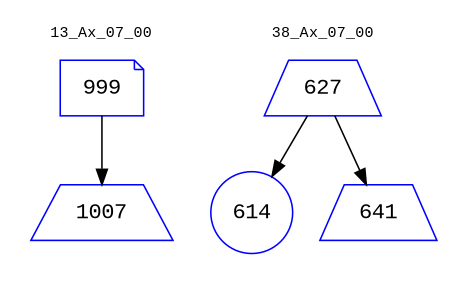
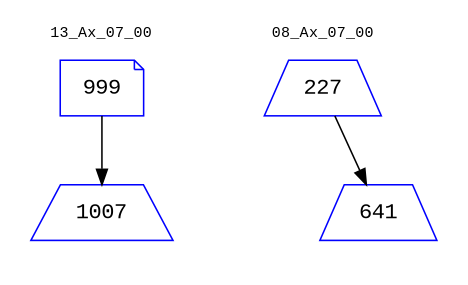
(324, 33) -> (324, 33)
(323, 88) -> (323, 88)
(252, 213) -> none
